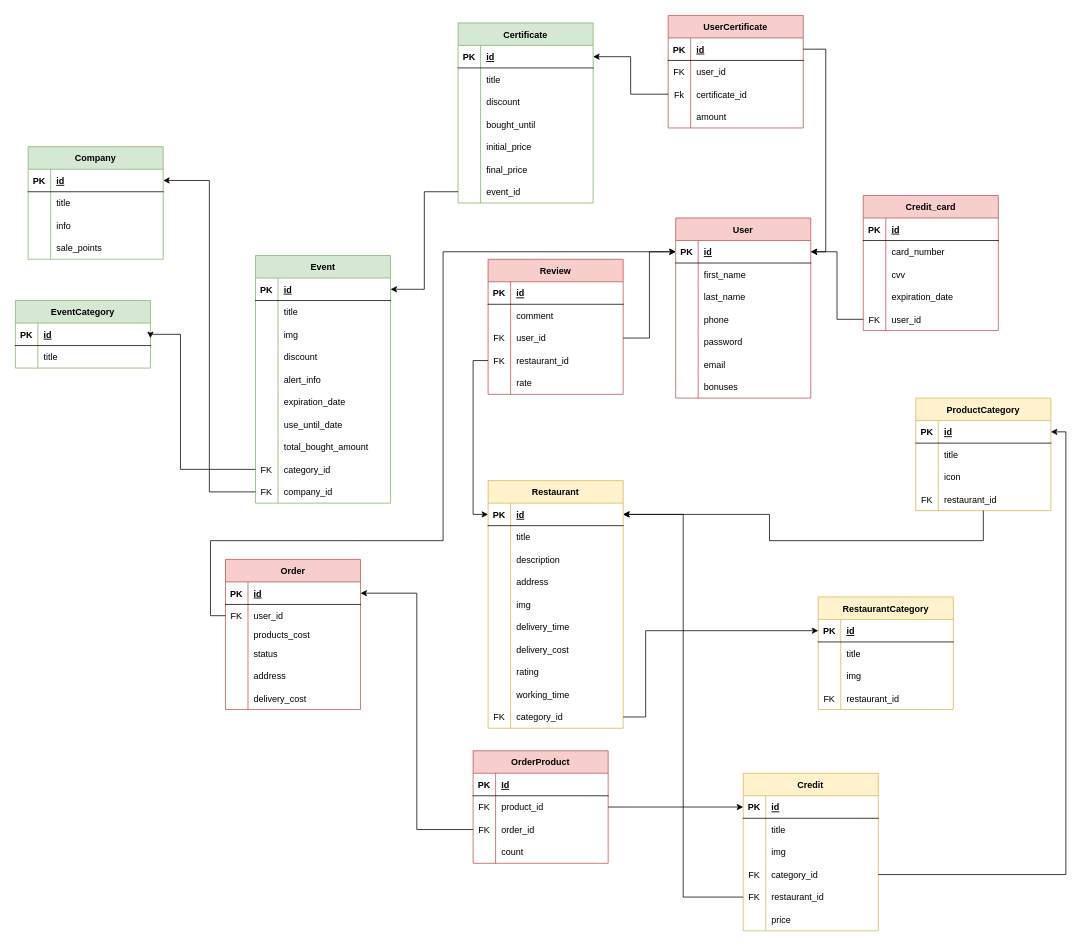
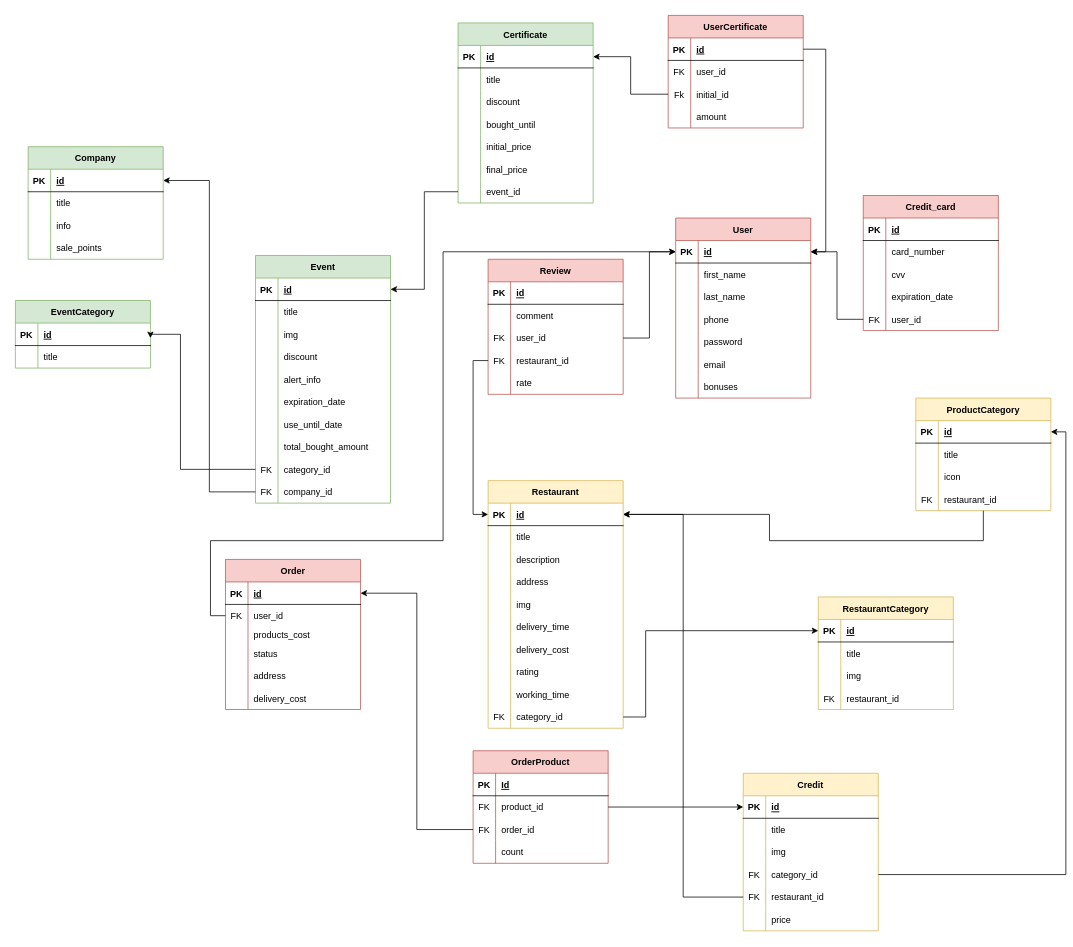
(728, 95) -> (715, 95)
